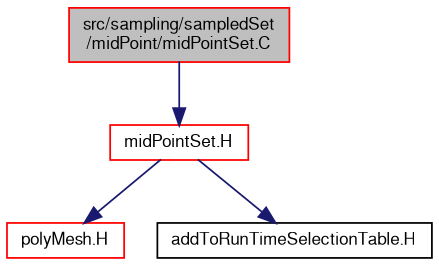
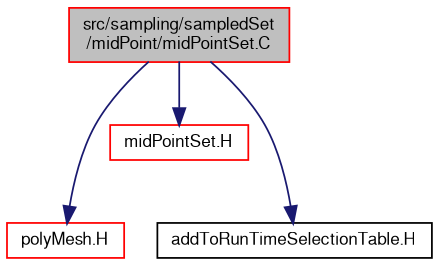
(129, 186) -> (95, 126)
(230, 186) -> (265, 126)
